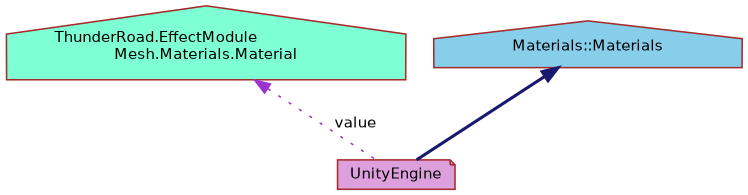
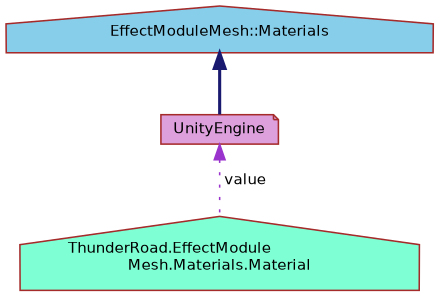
(588, 47) -> (220, 32)
(322, 124) -> (220, 188)
